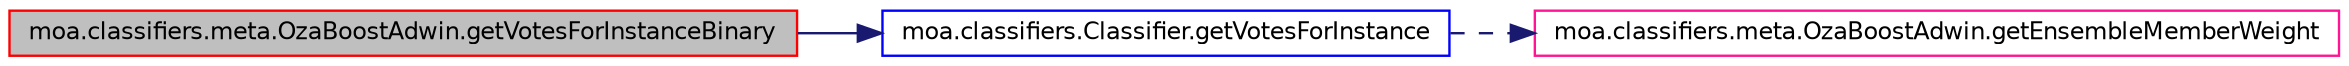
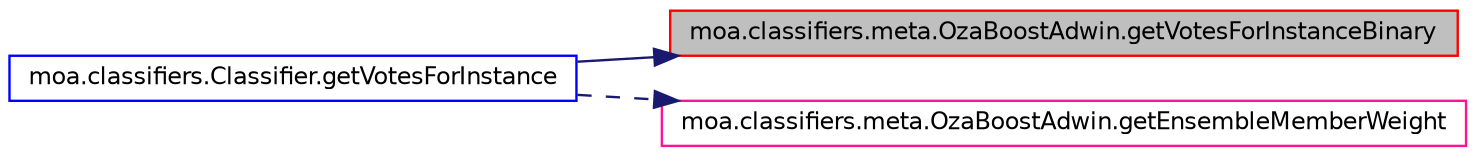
(828, 33) -> (616, 59)
